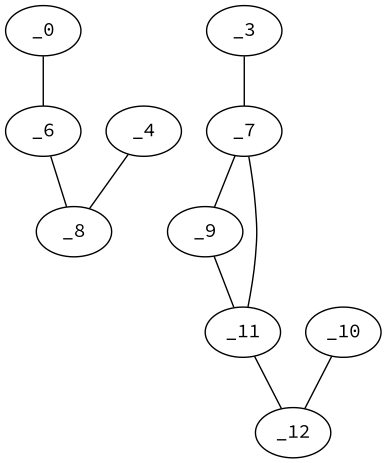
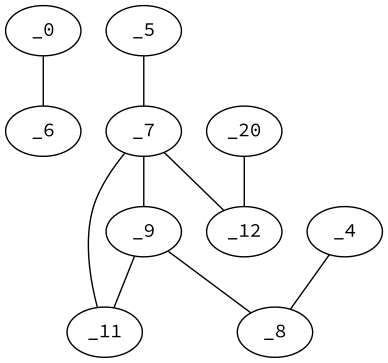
(244, 31) -> (144, 31)
(59, 182) -> (210, 282)
(343, 332) -> (244, 131)
(268, 383) -> (194, 181)
